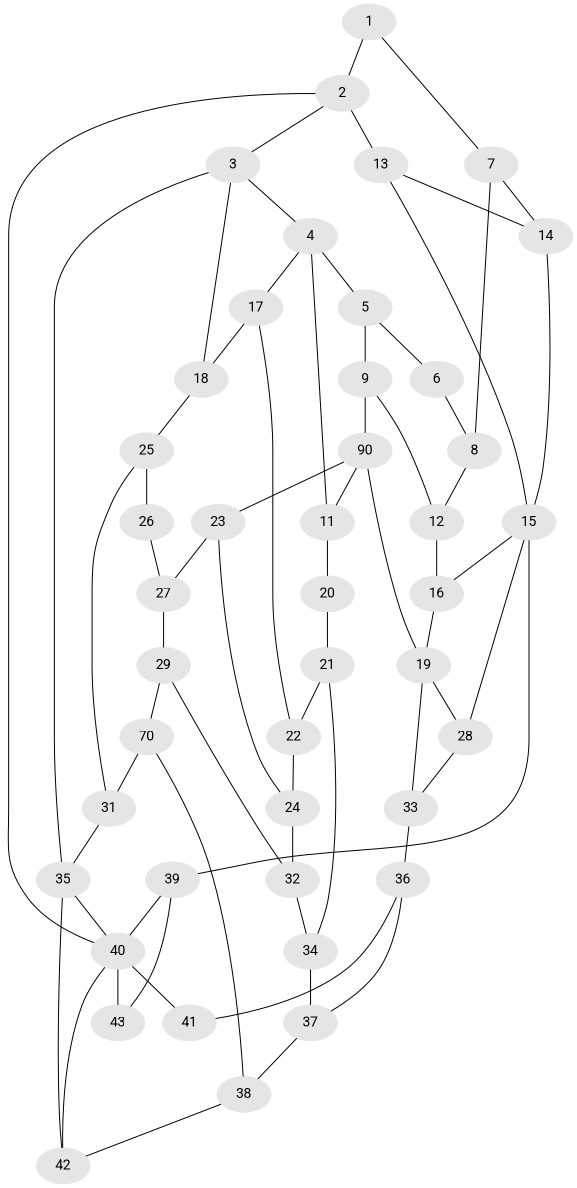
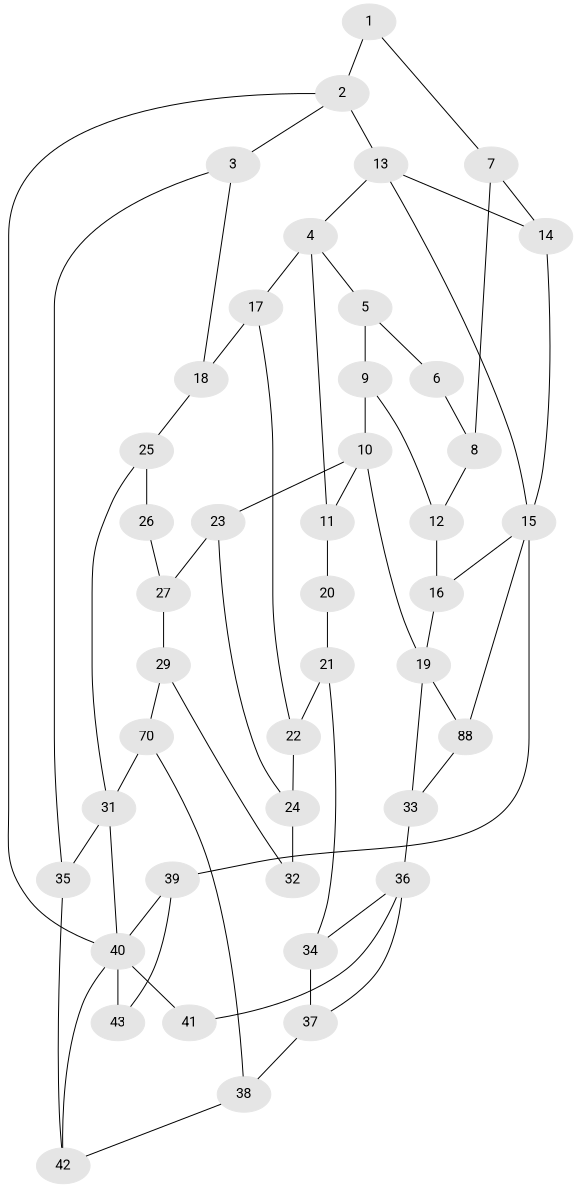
(272, 201) -> (346, 201)
(365, 451) -> (365, 451)
(465, 737) -> (465, 737)
(91, 916) -> (113, 880)
(302, 916) -> (357, 916)
